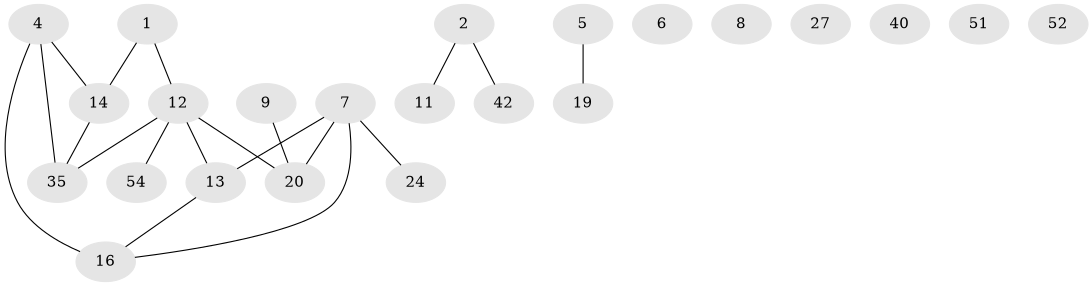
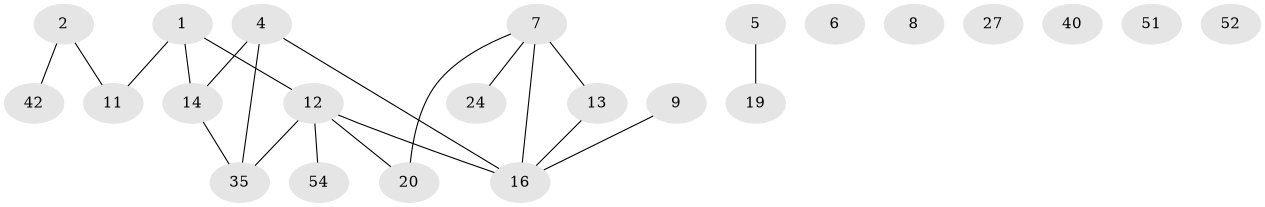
none -> (148, 64)
(278, 136) -> (598, 143)
(197, 143) -> (420, 146)
